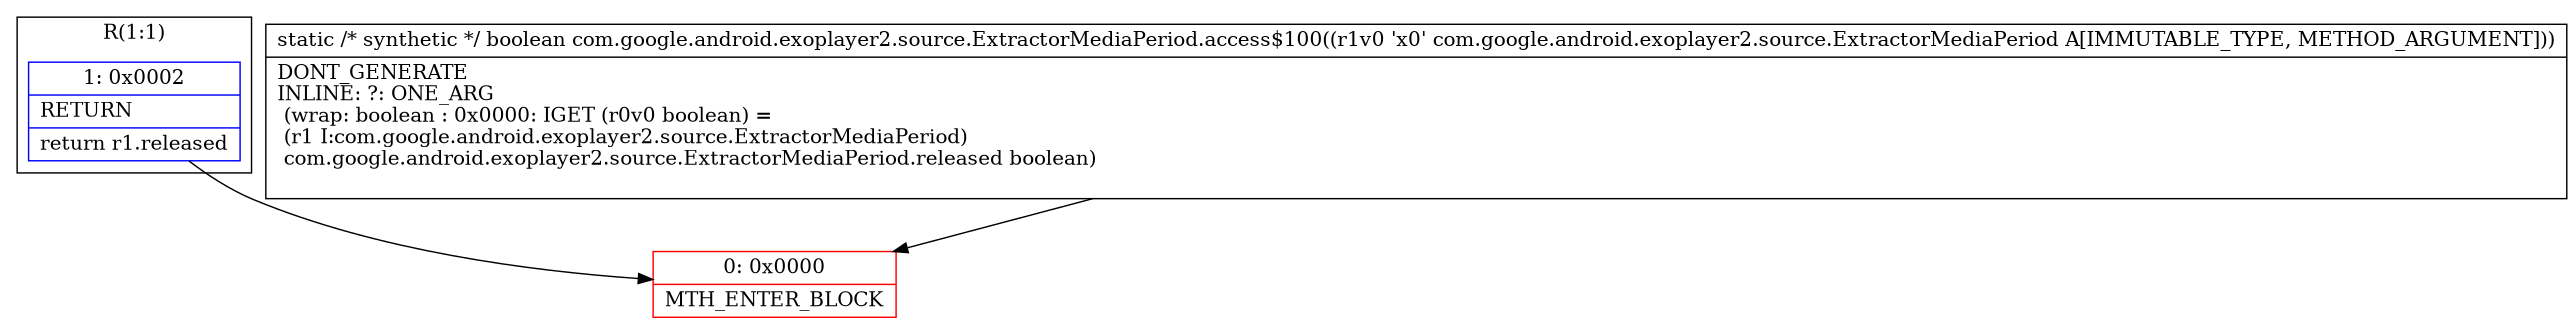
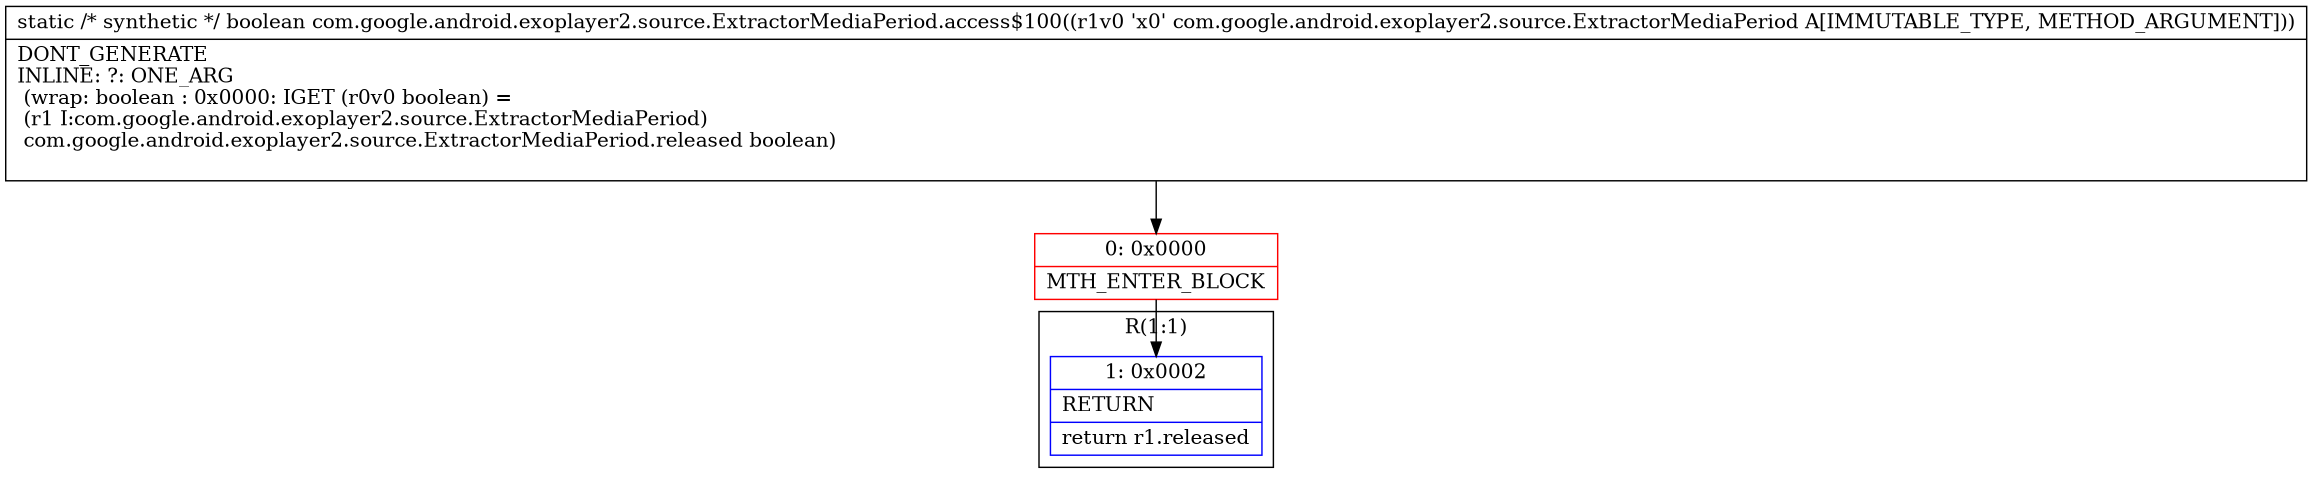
(406, 246) -> (1156, 321)
